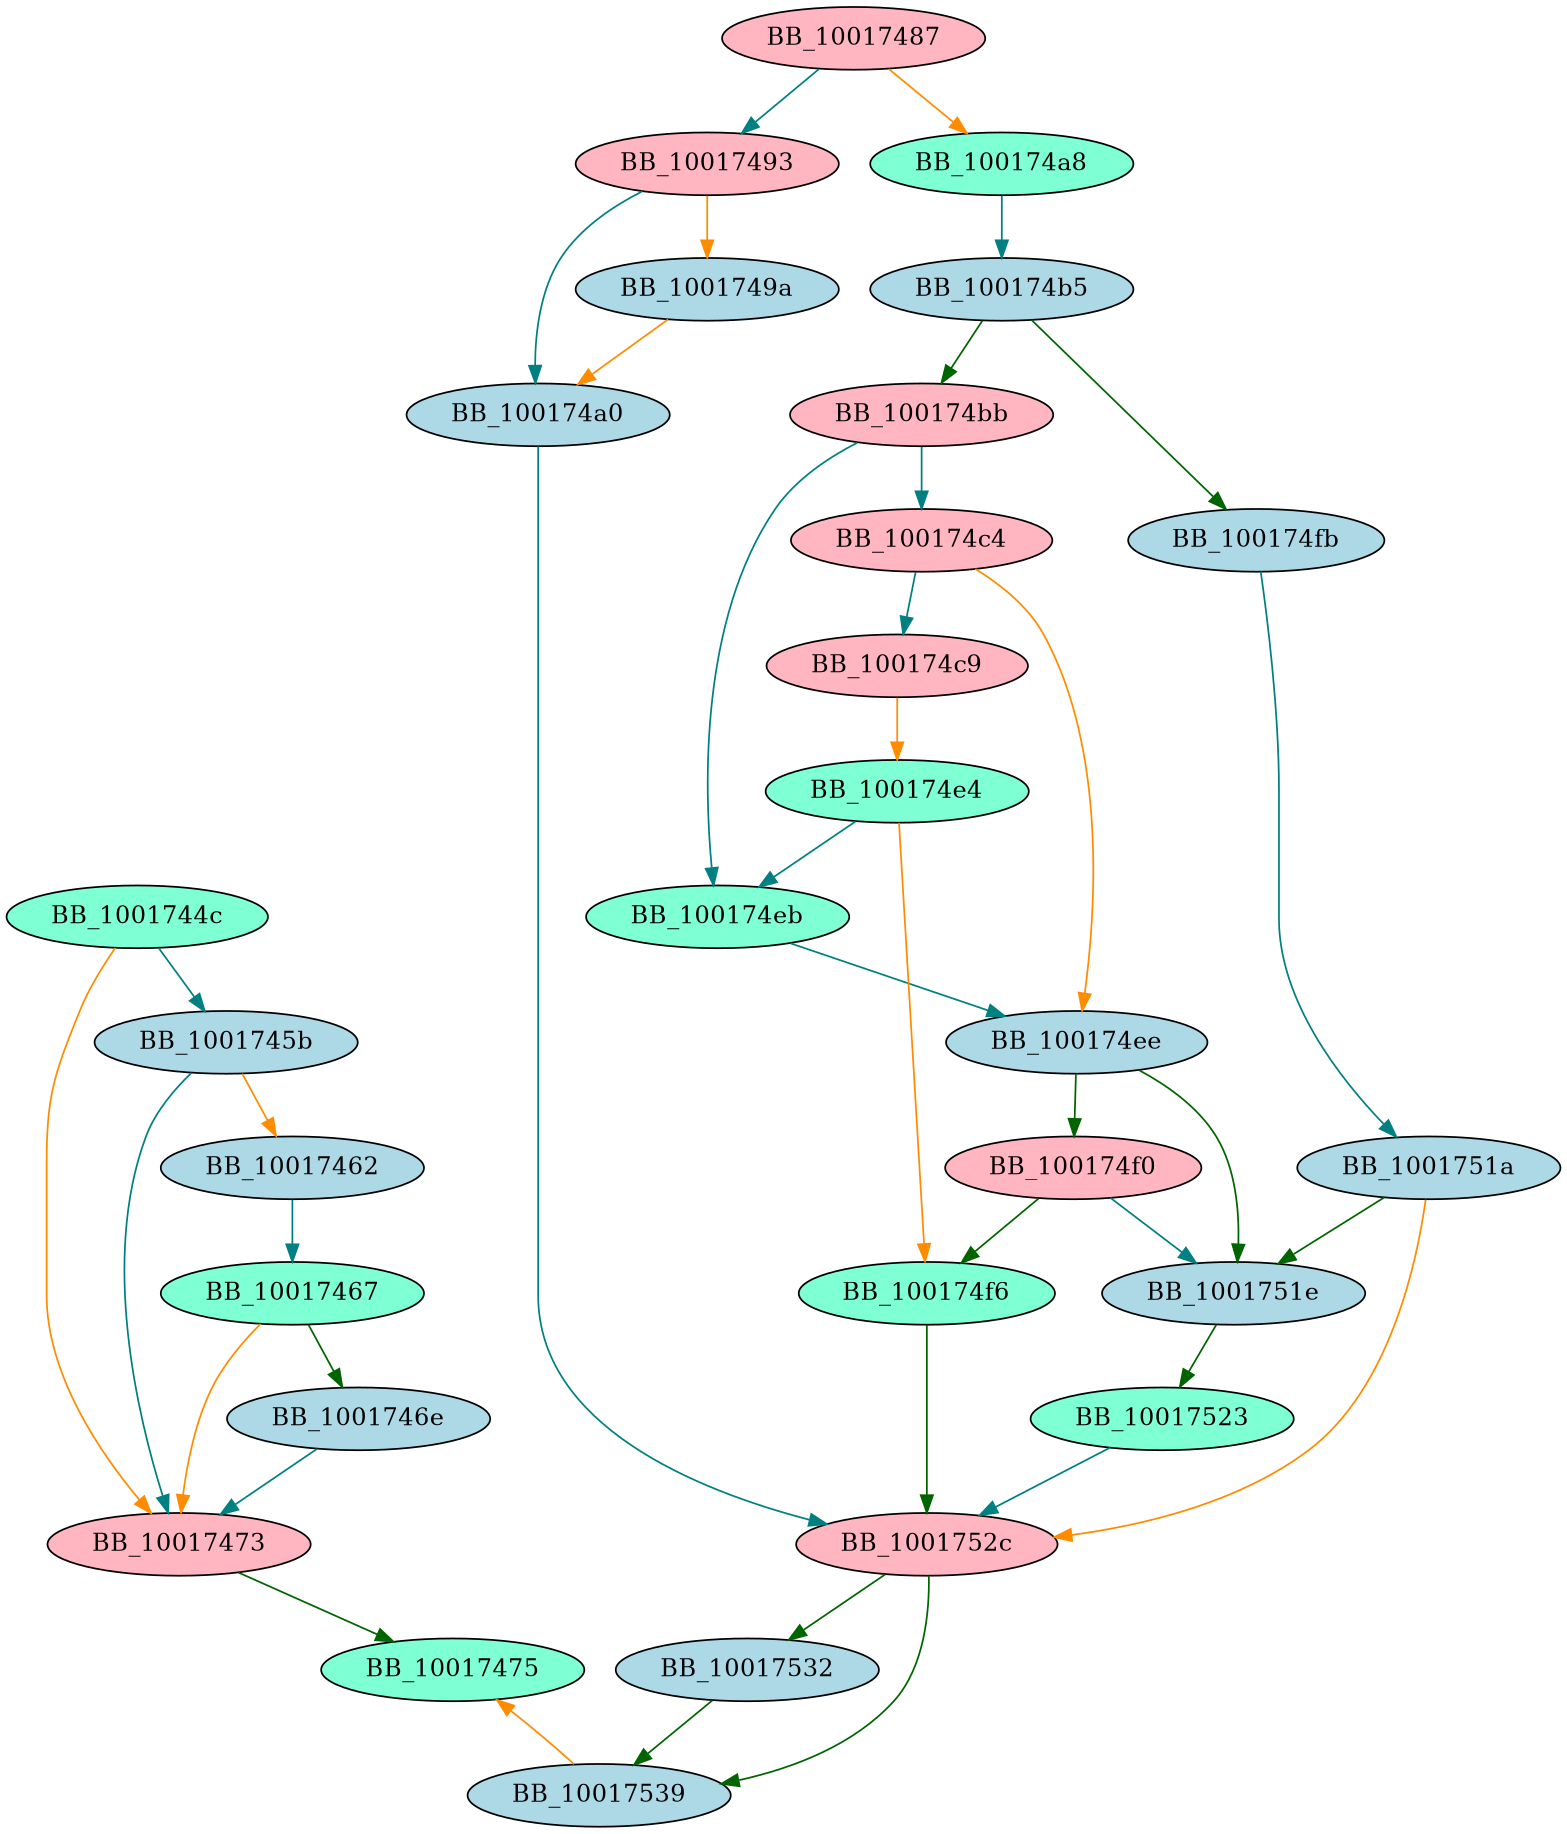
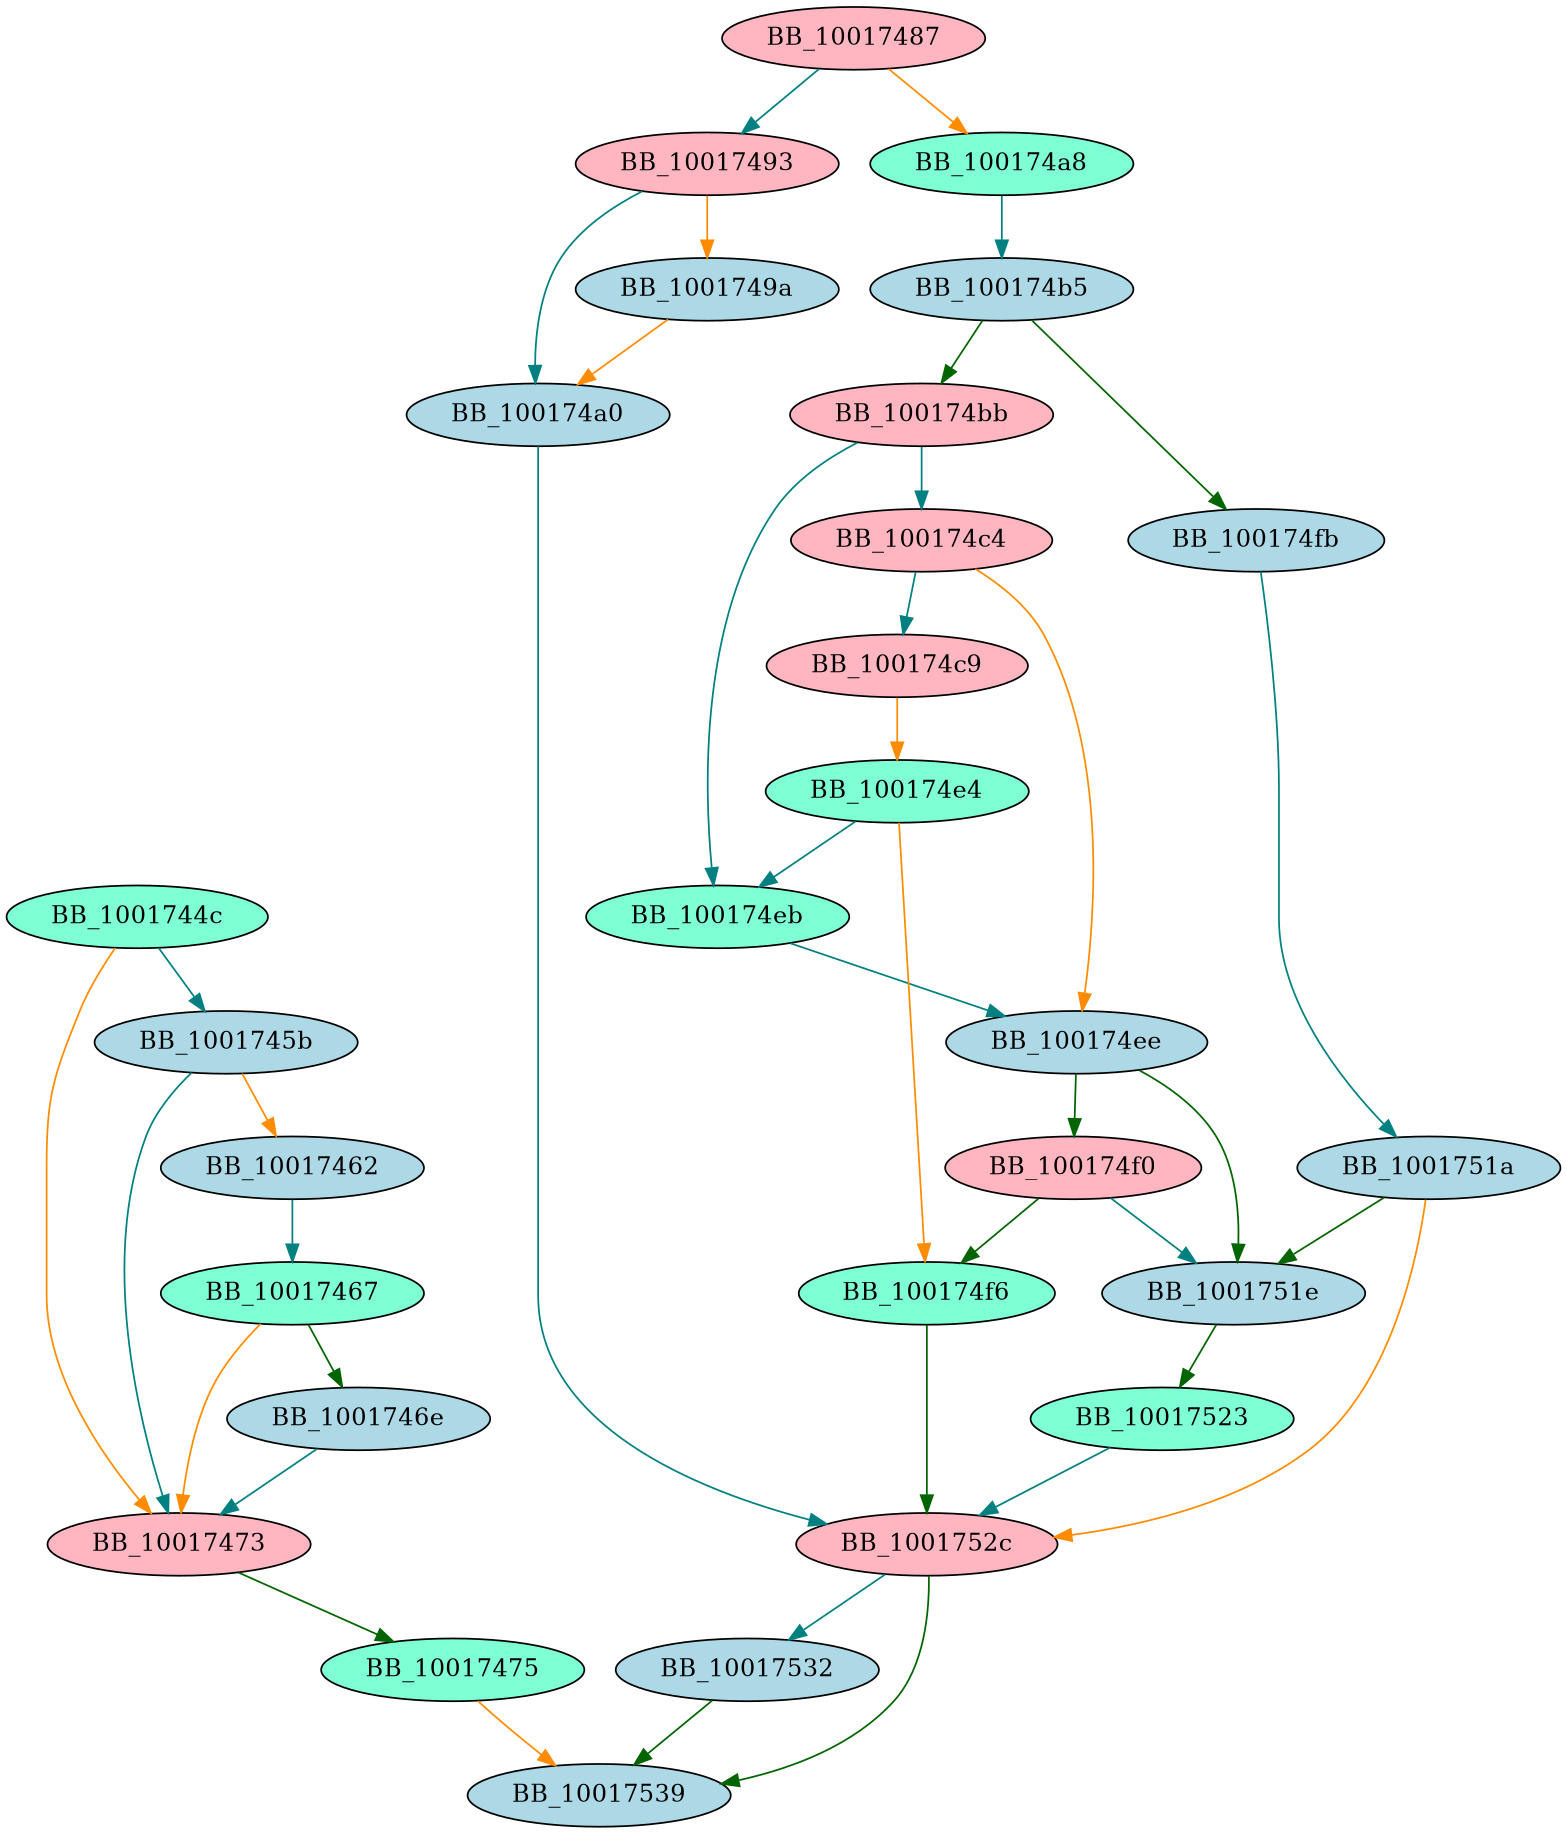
(844, 1602) -> (844, 1602)
(543, 1737) -> (509, 1728)
